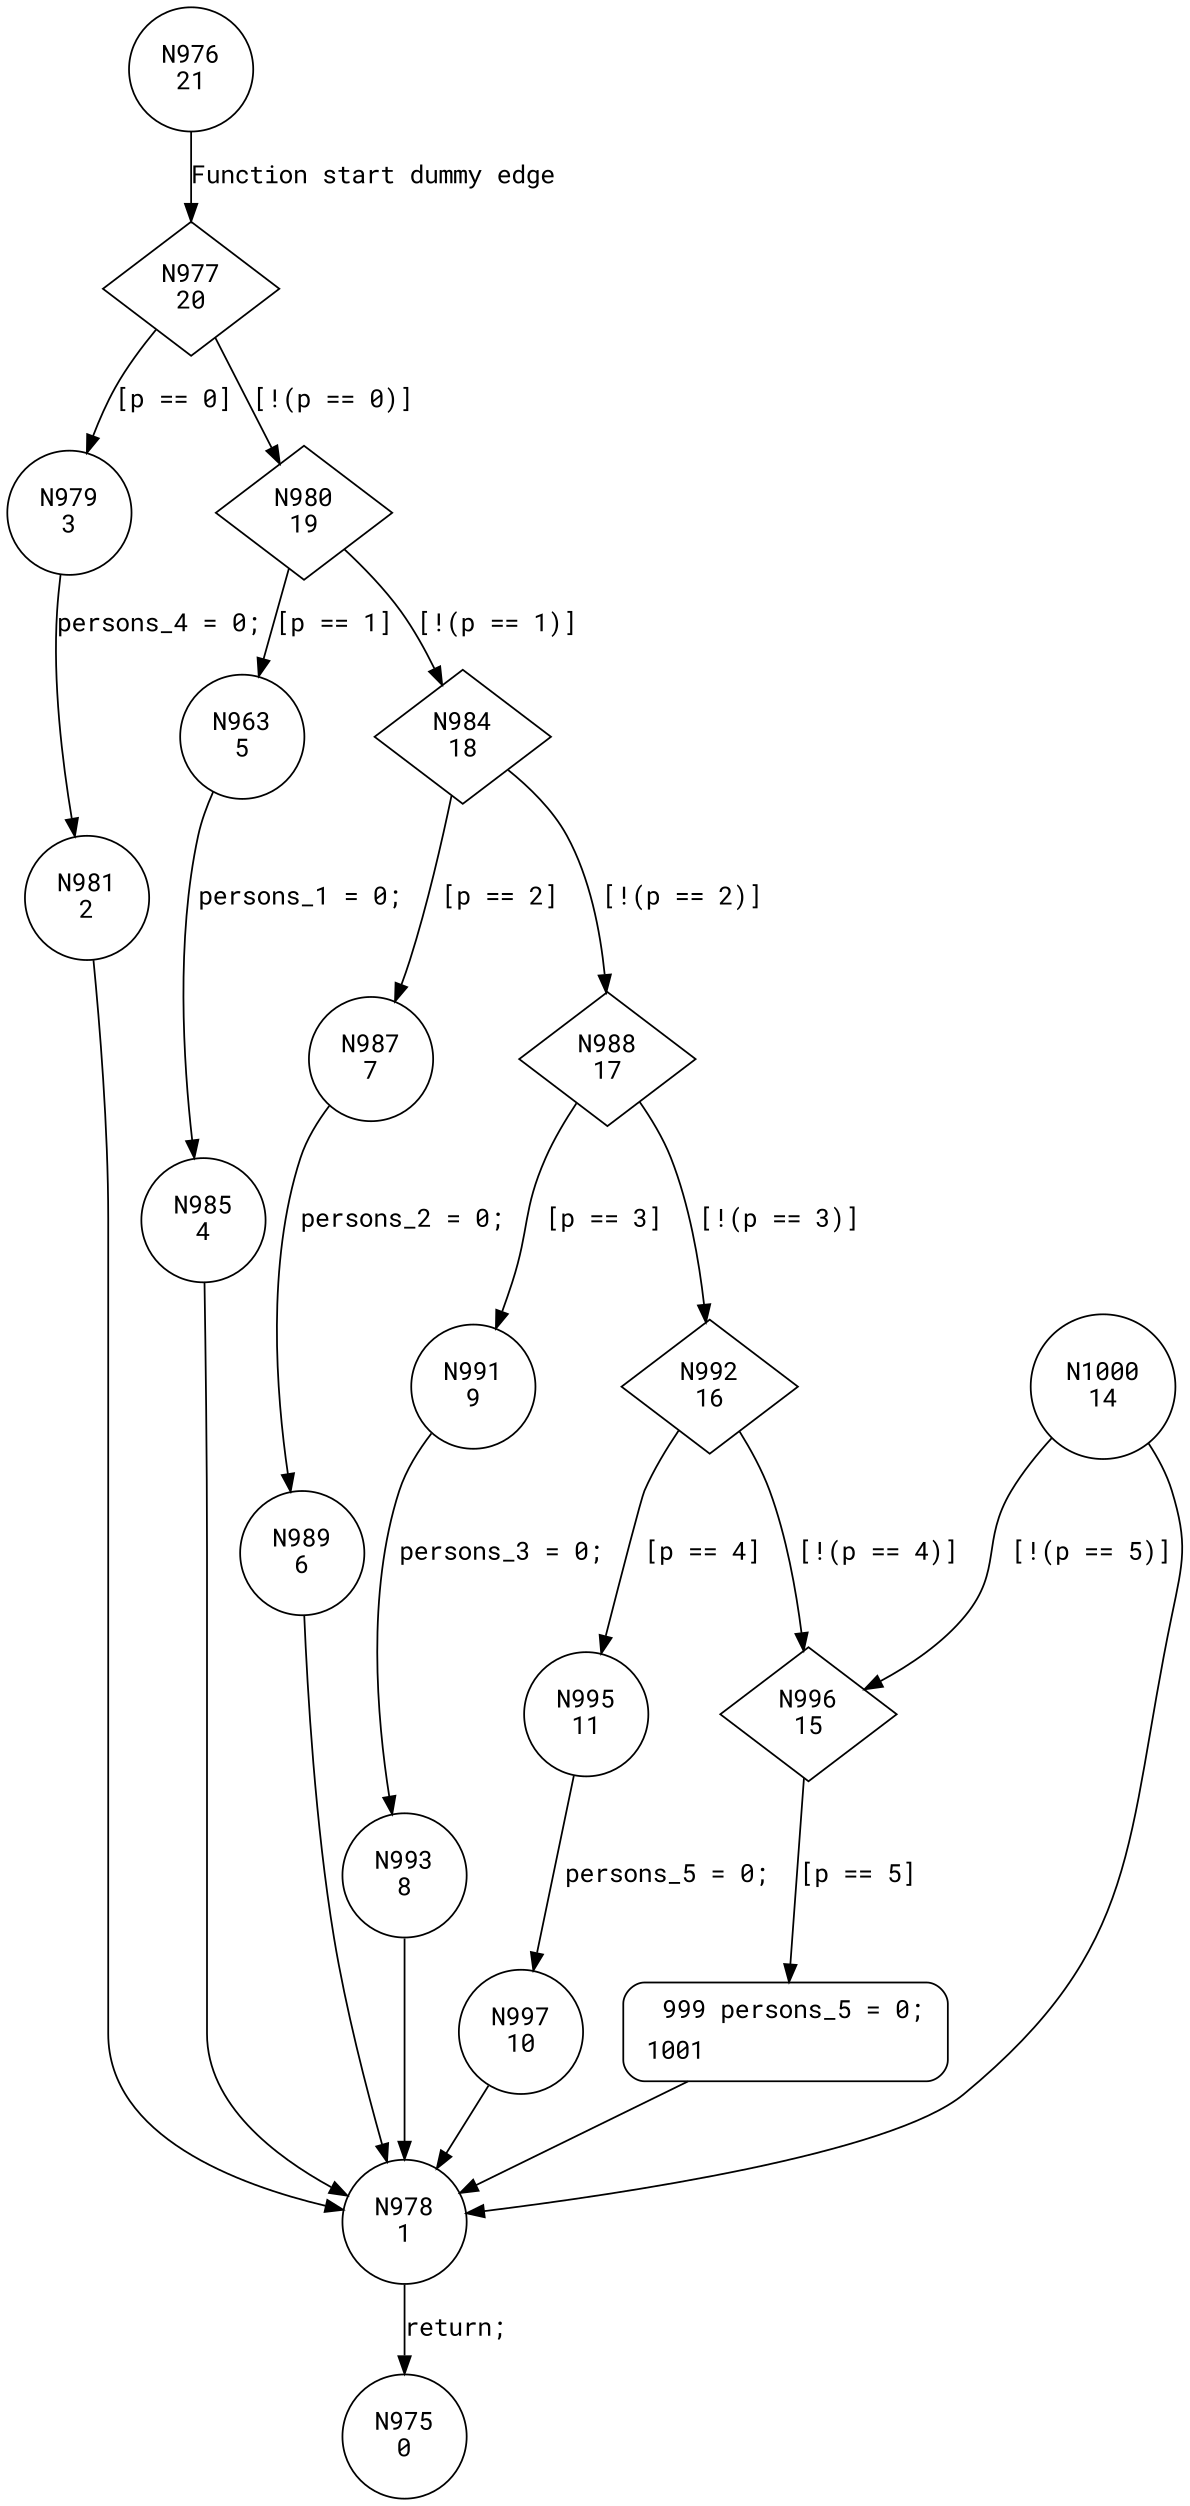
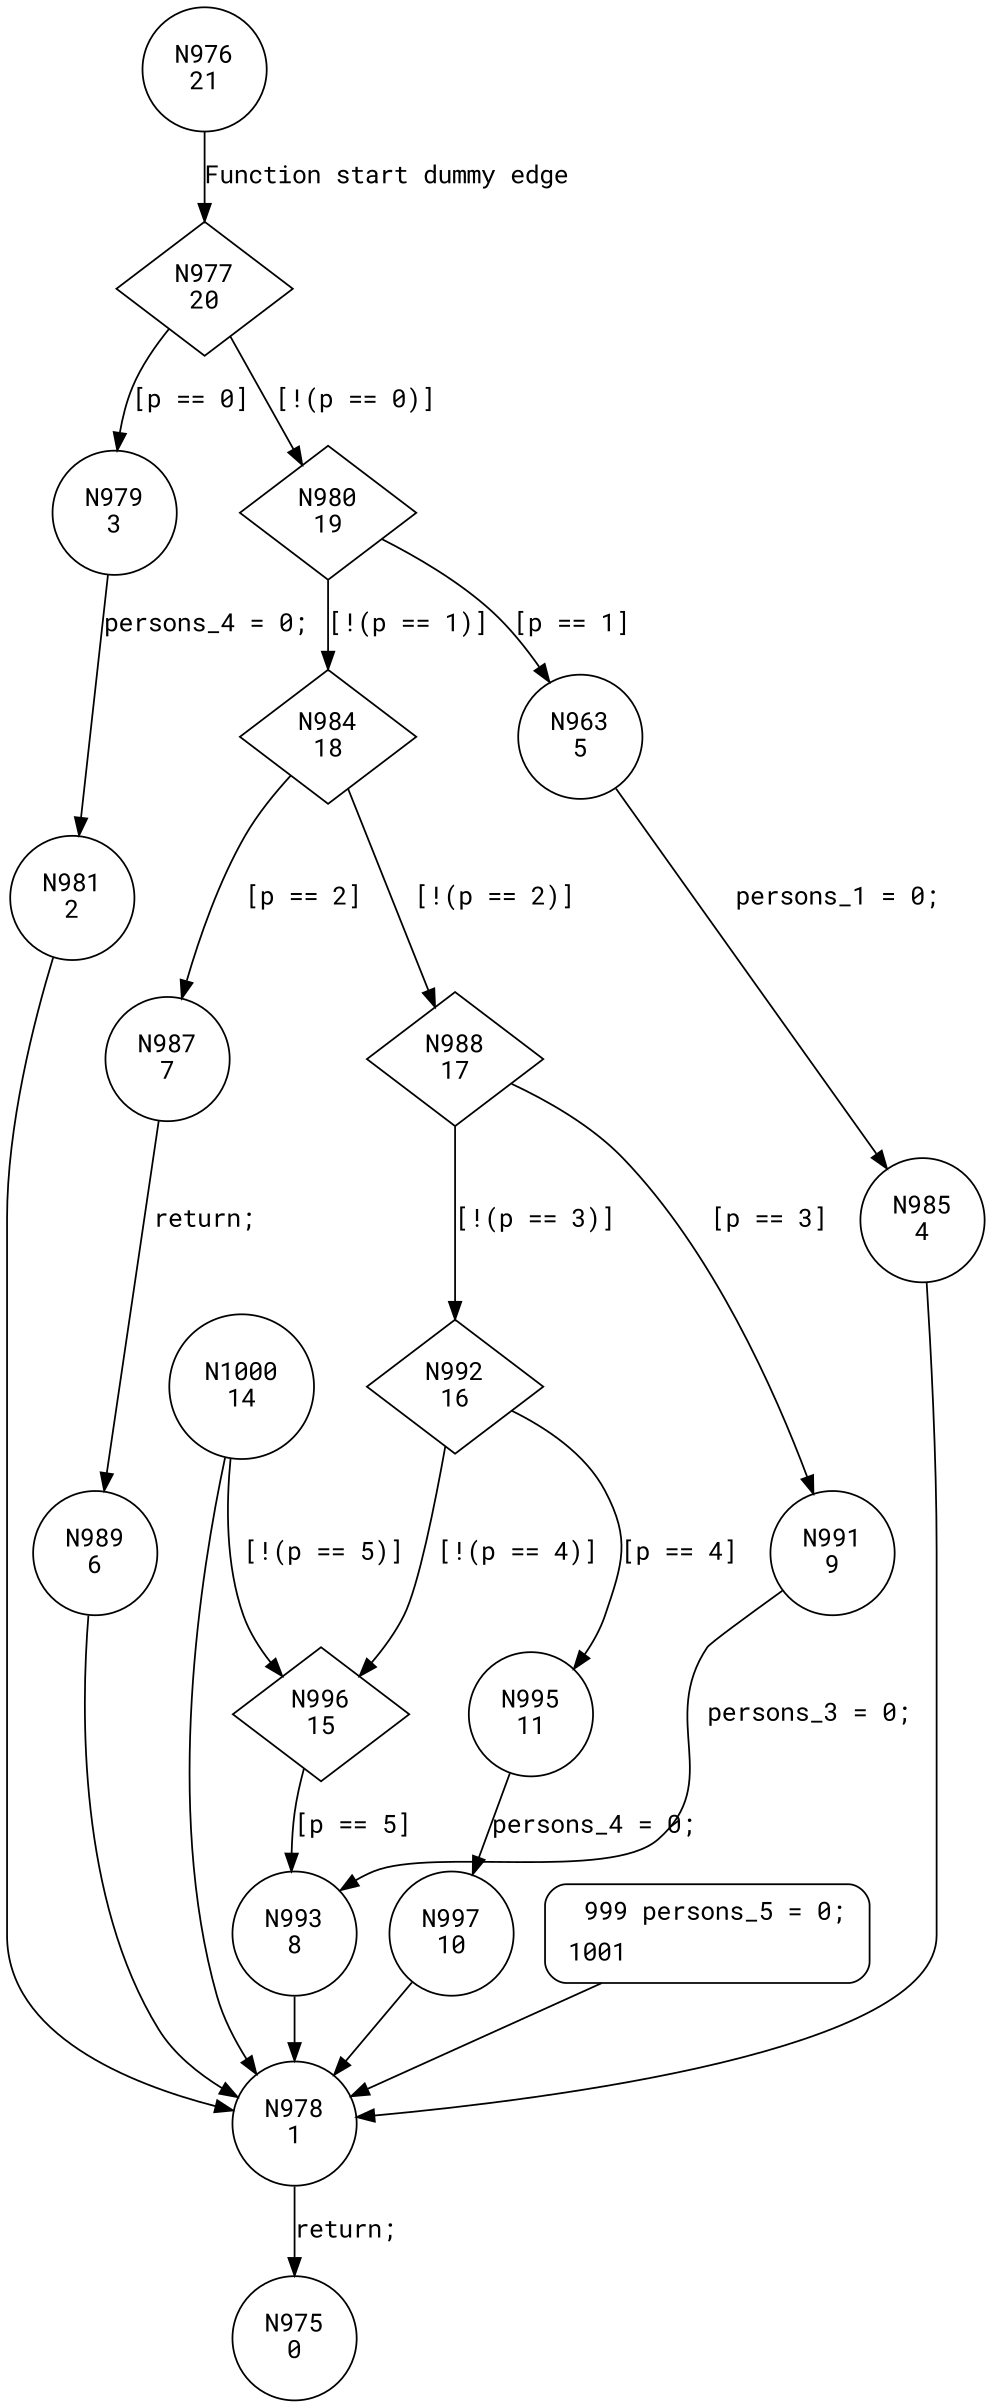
(403, 1220) -> (205, 1220)
(797, 1871) -> (295, 1810)
(667, 1875) -> (594, 1826)
